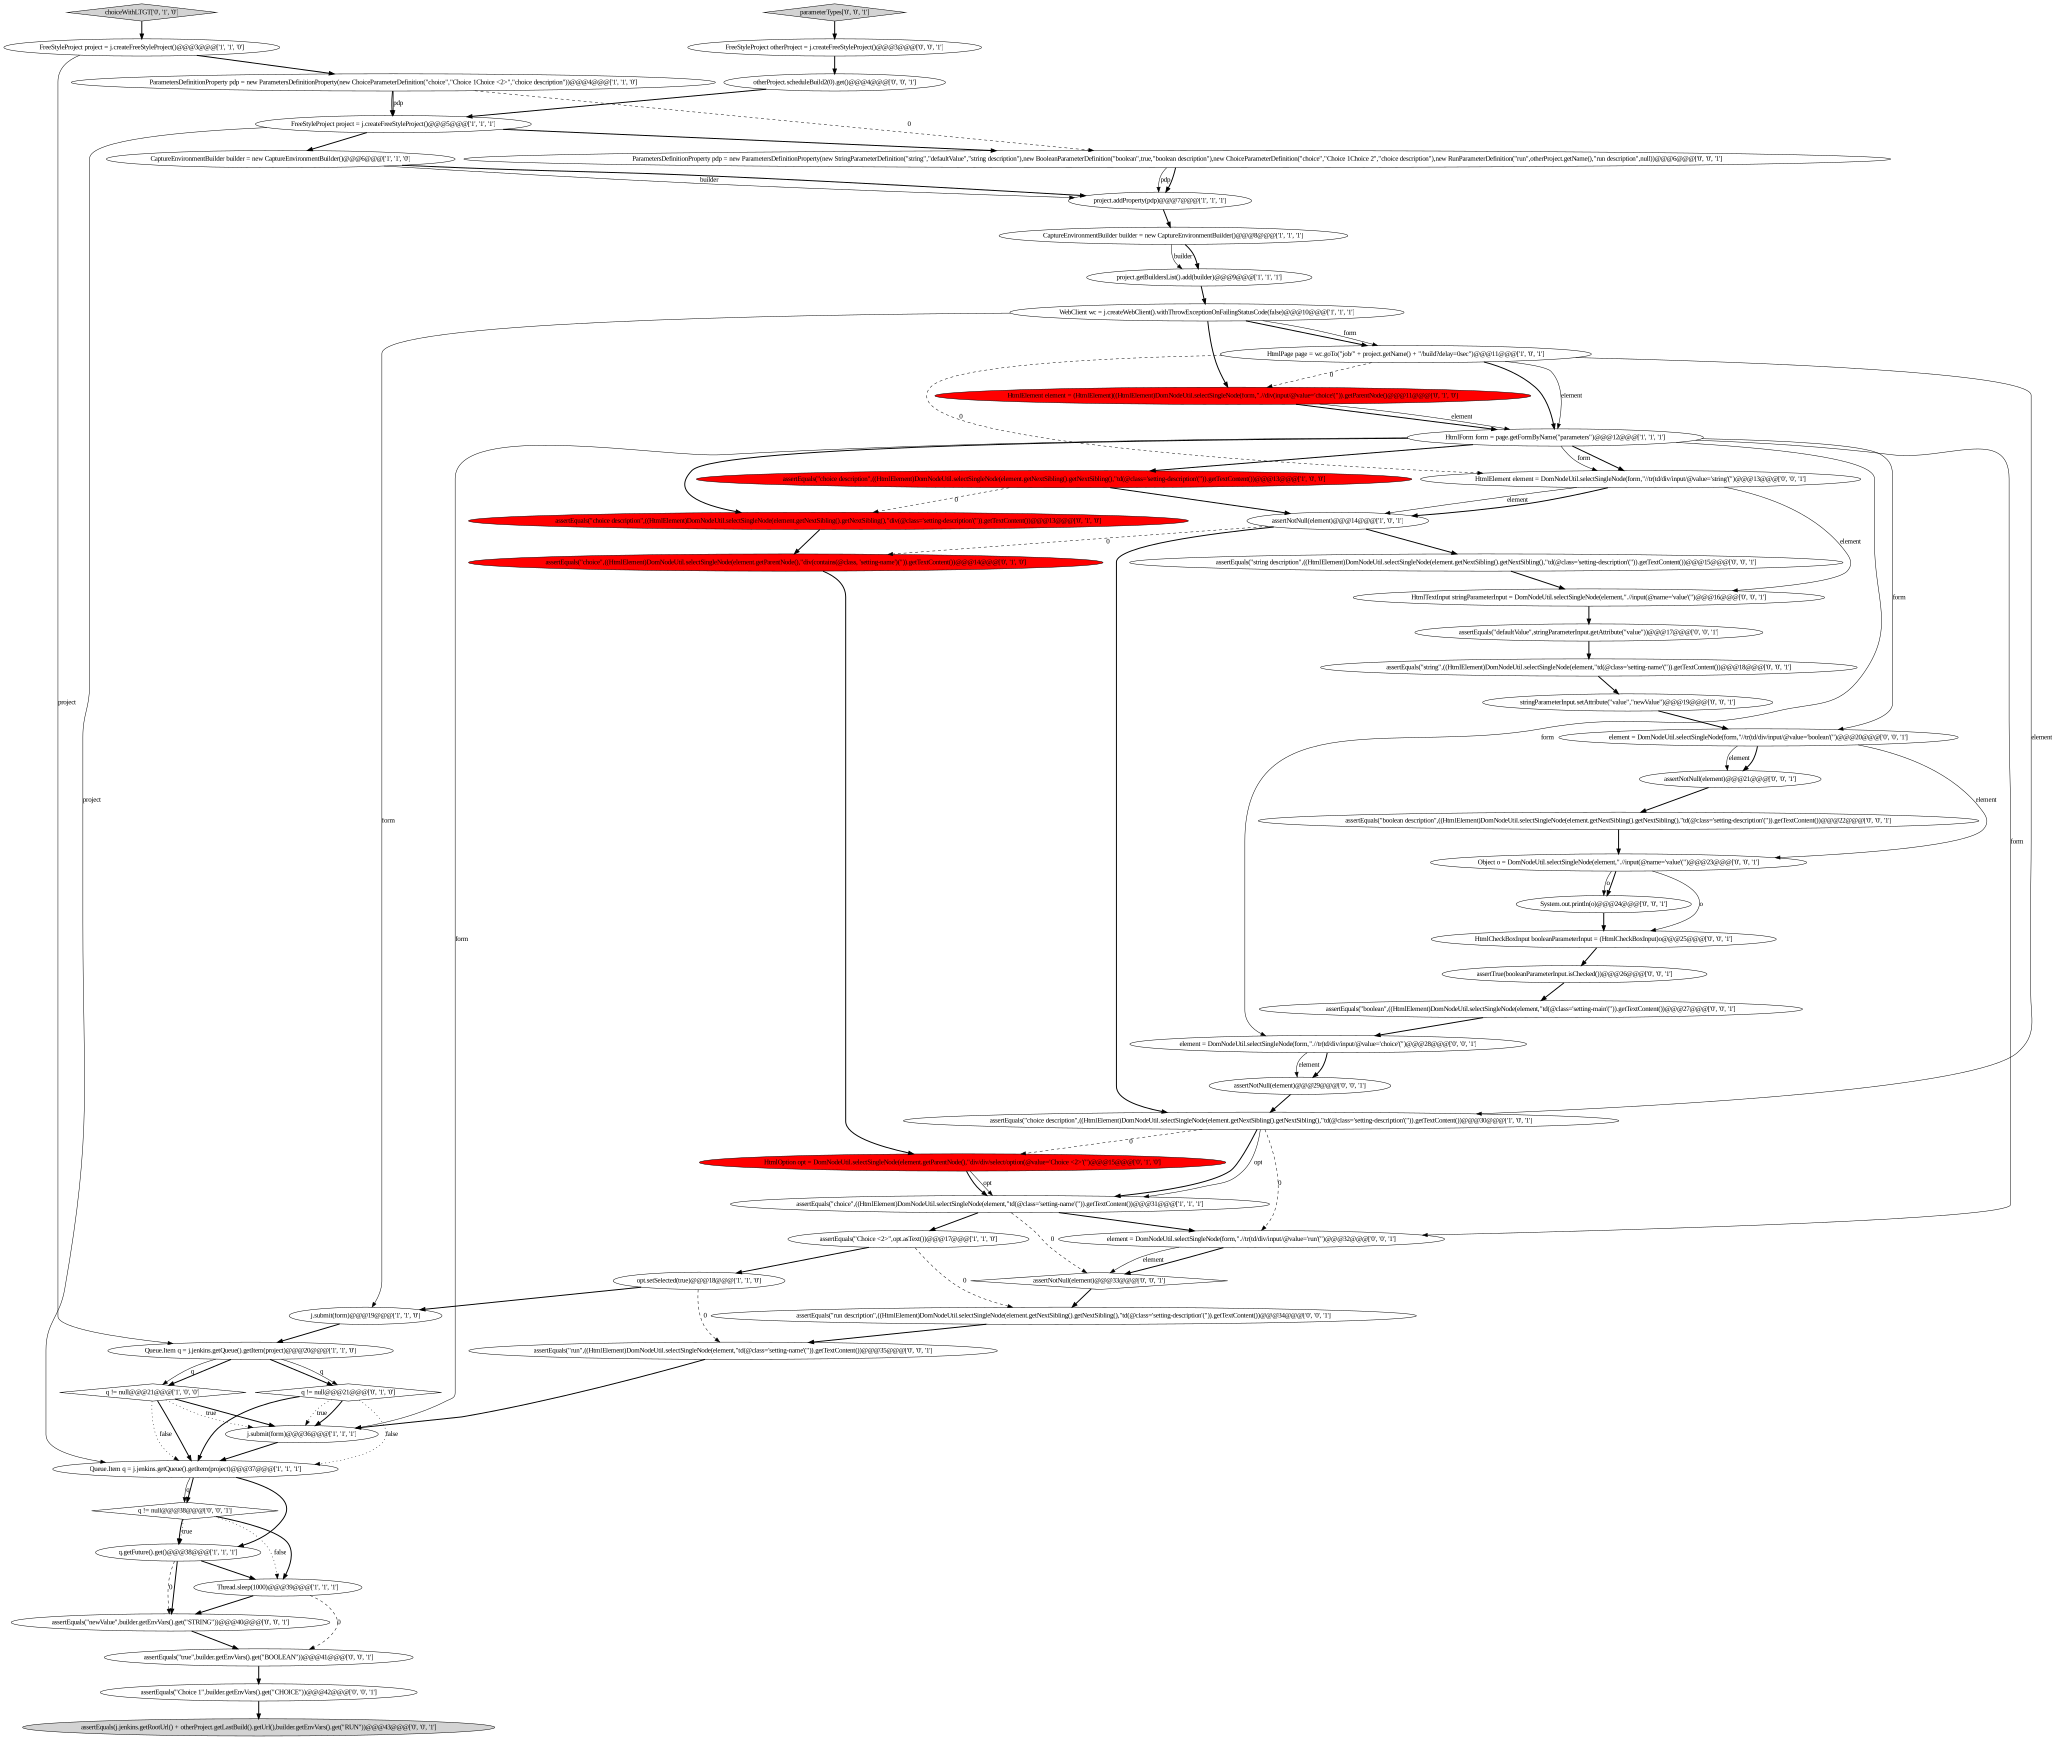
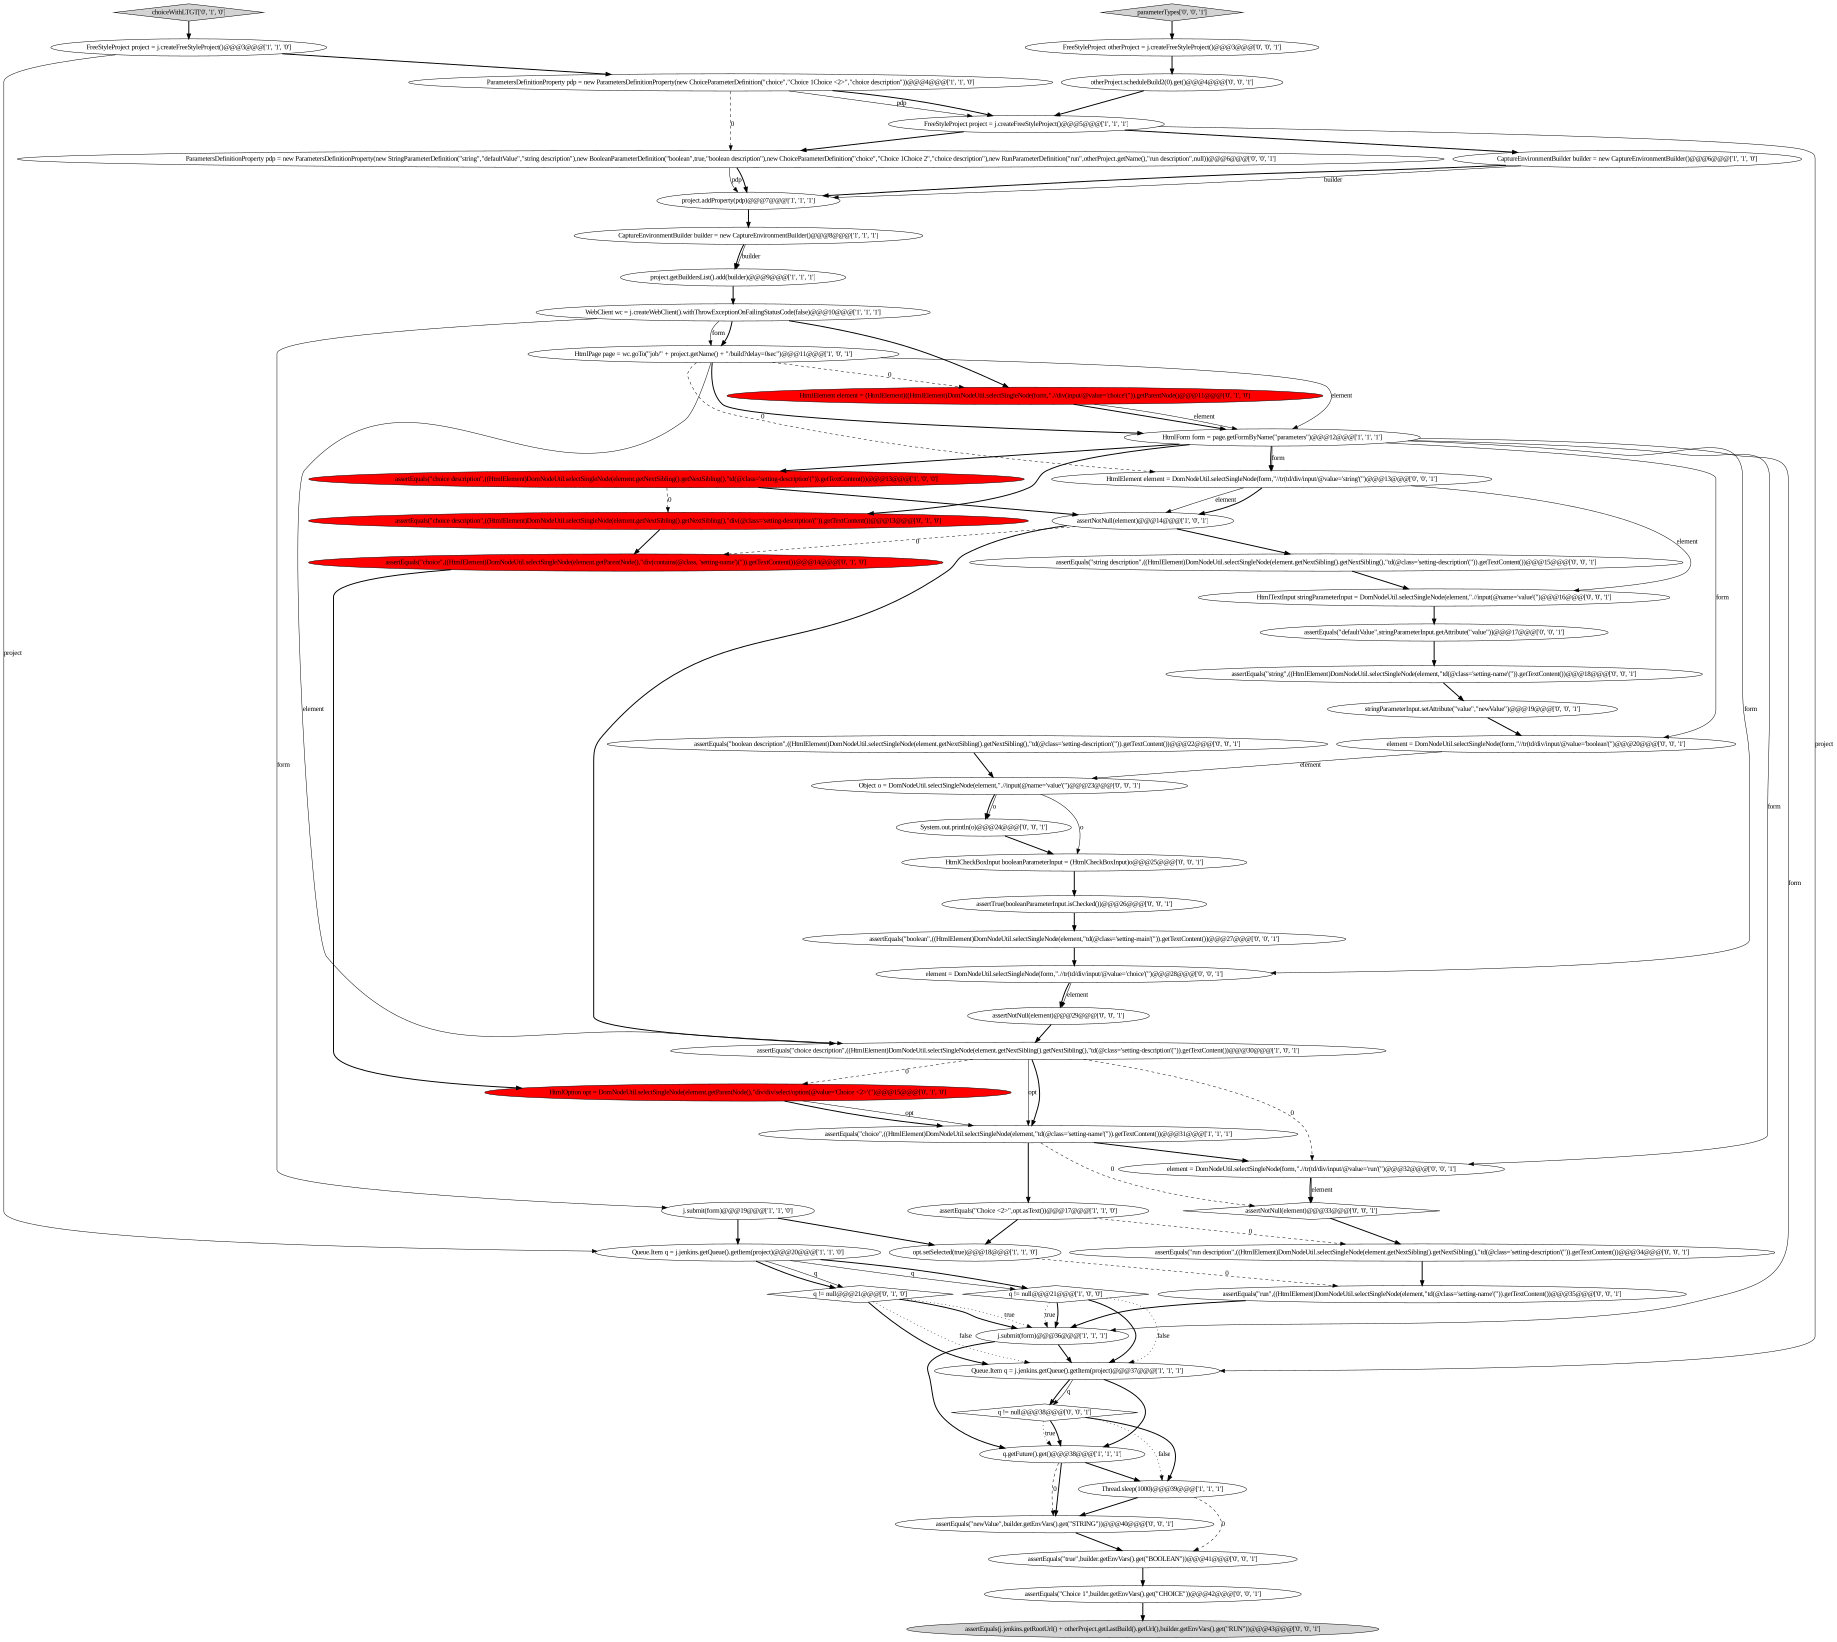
(1730, 779) -> none
(533, 1298) -> (853, 1231)
none -> (932, 1389)
